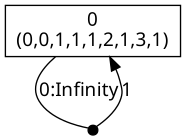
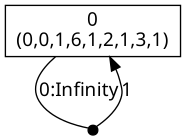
(93, 31) -> (93, 31)
